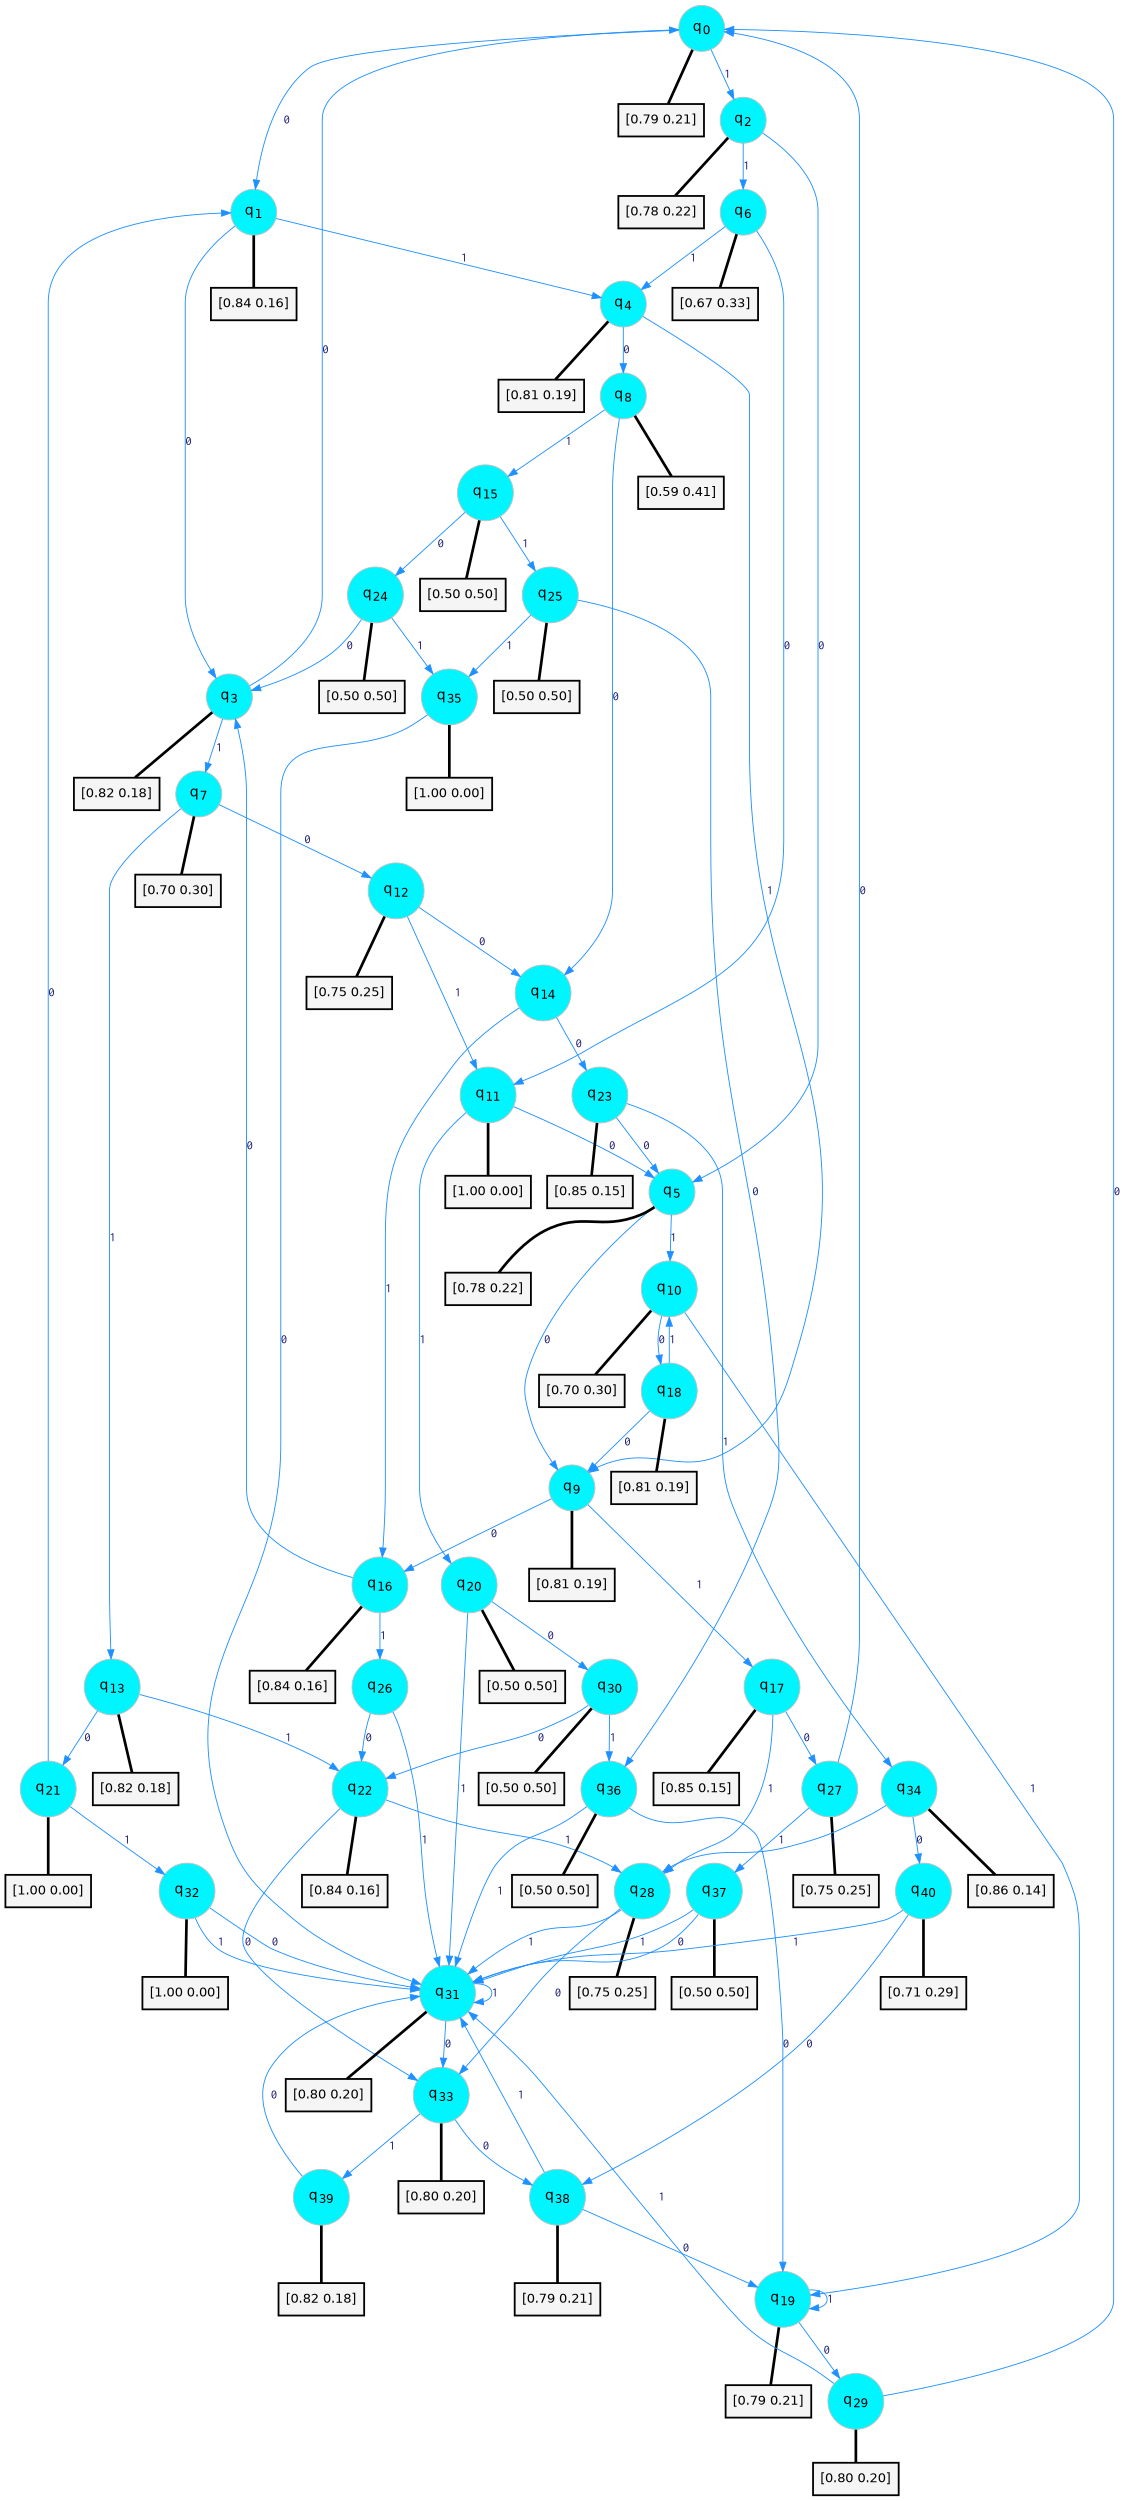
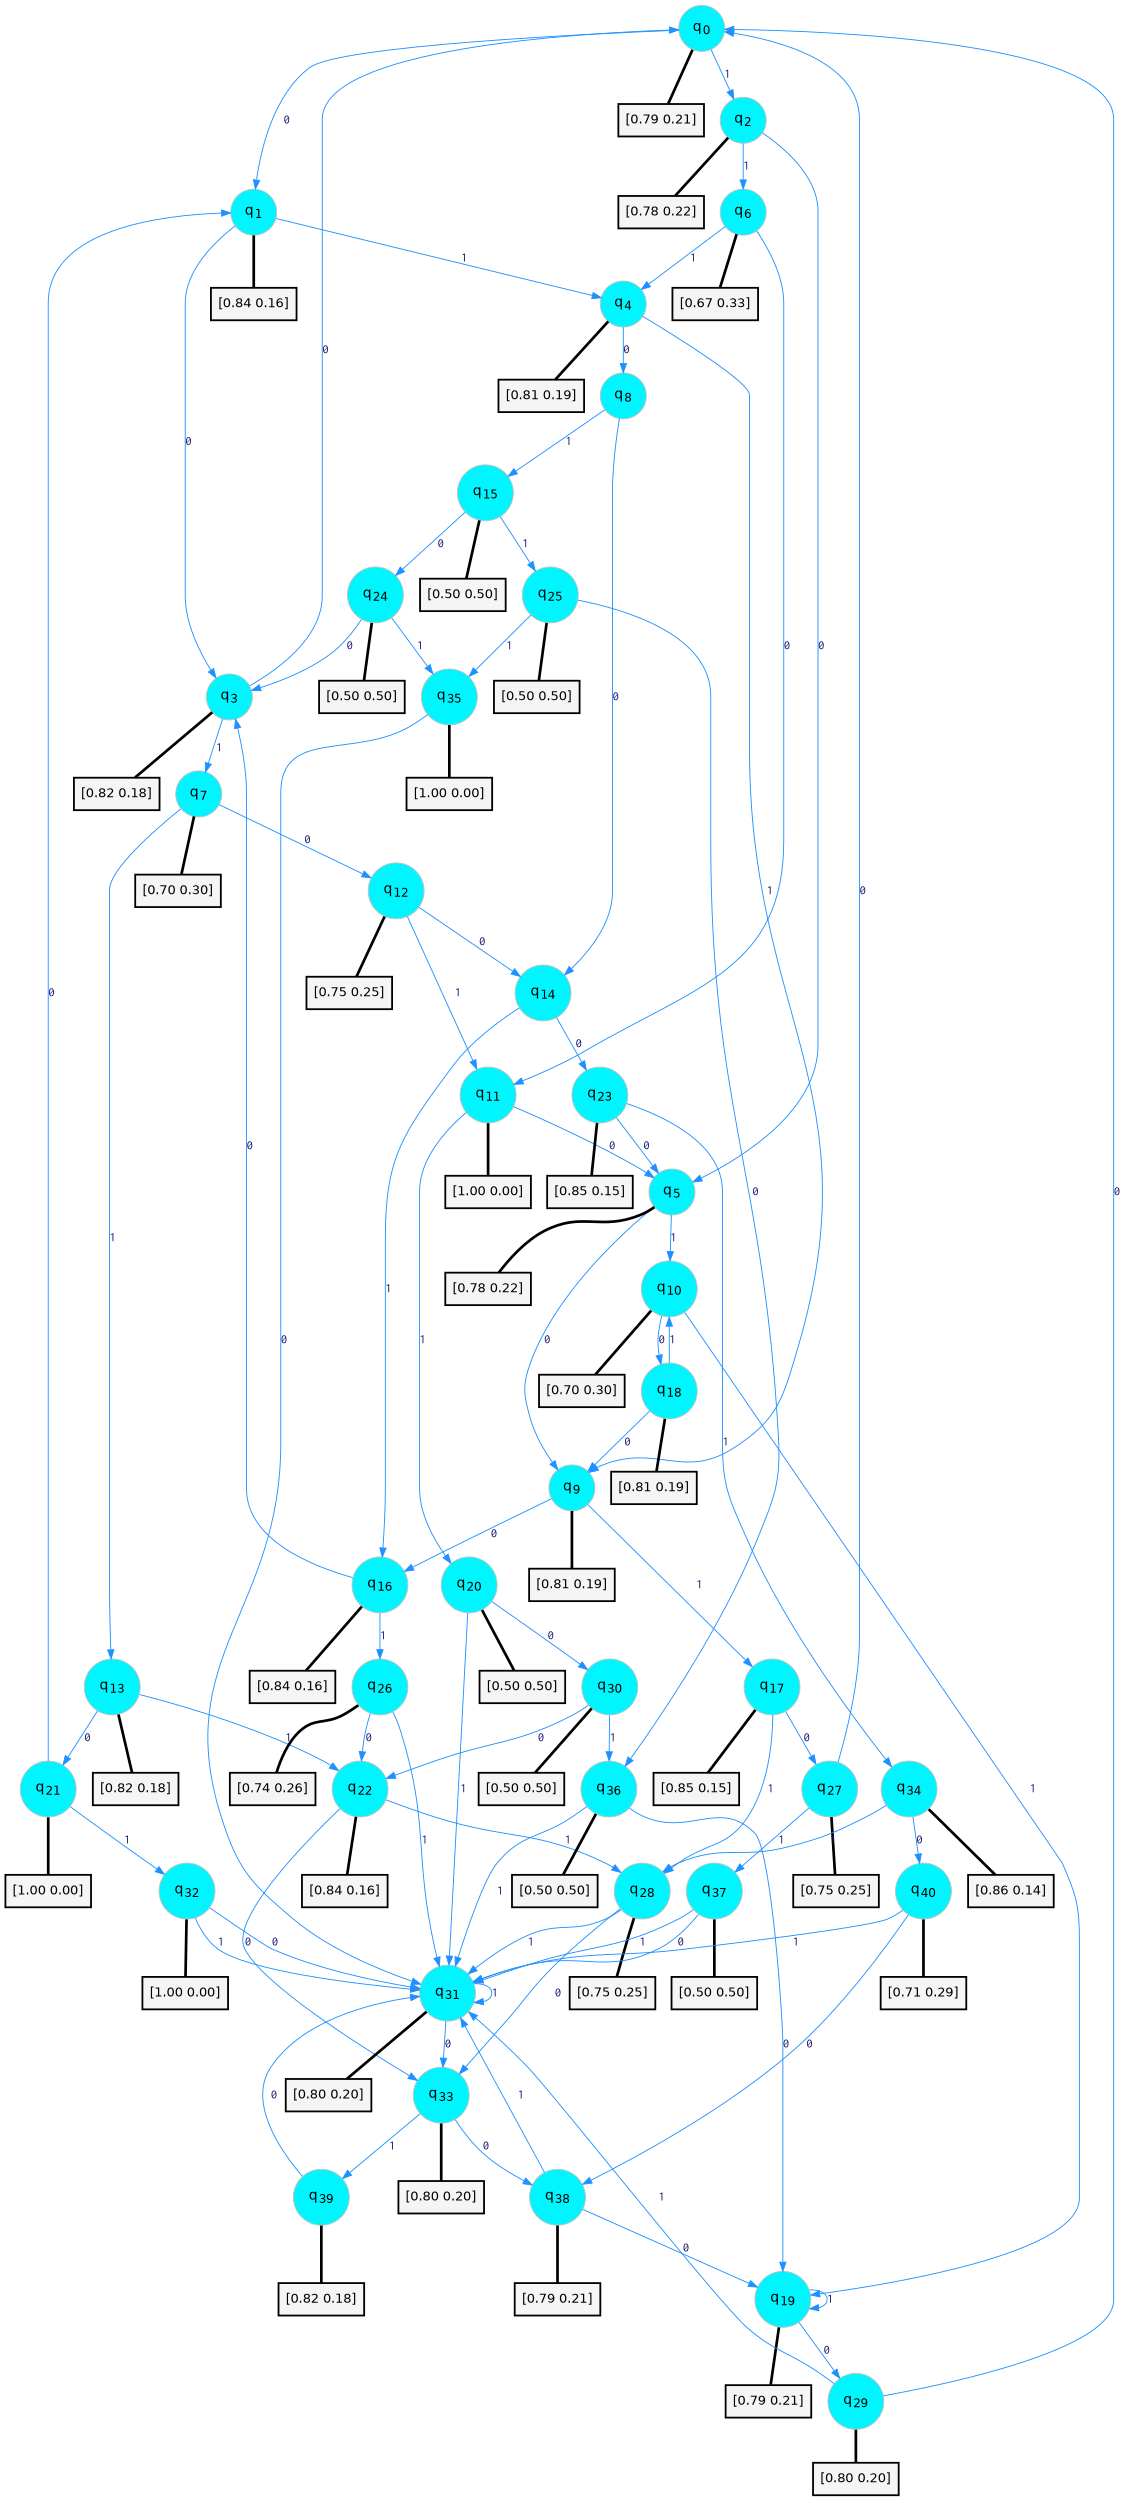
(681, 493) -> none
none -> (273, 1789)
